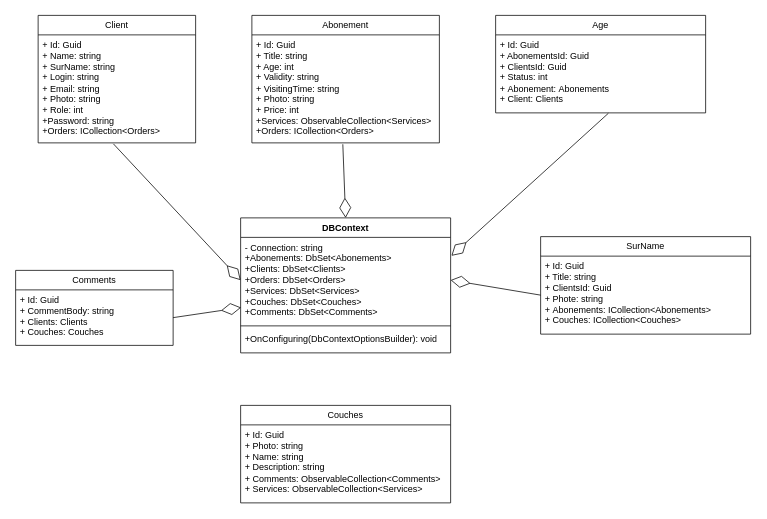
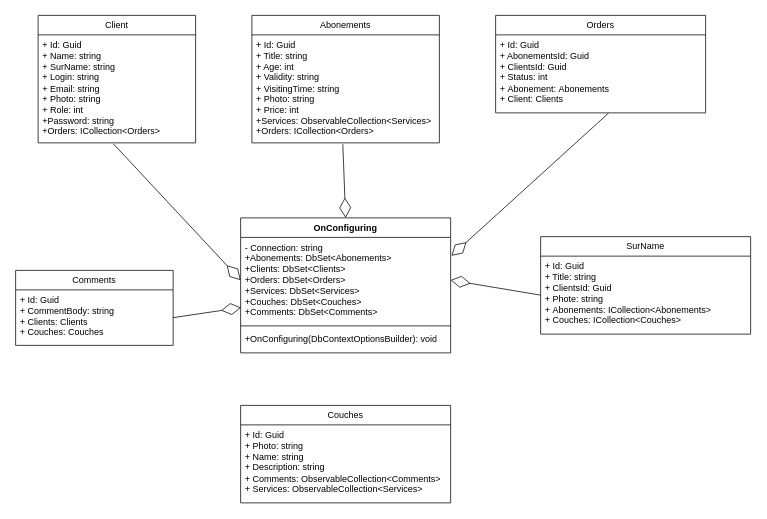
(345, 25) -> (345, 25)
(600, 25) -> (600, 25)
(345, 229) -> (345, 229)
